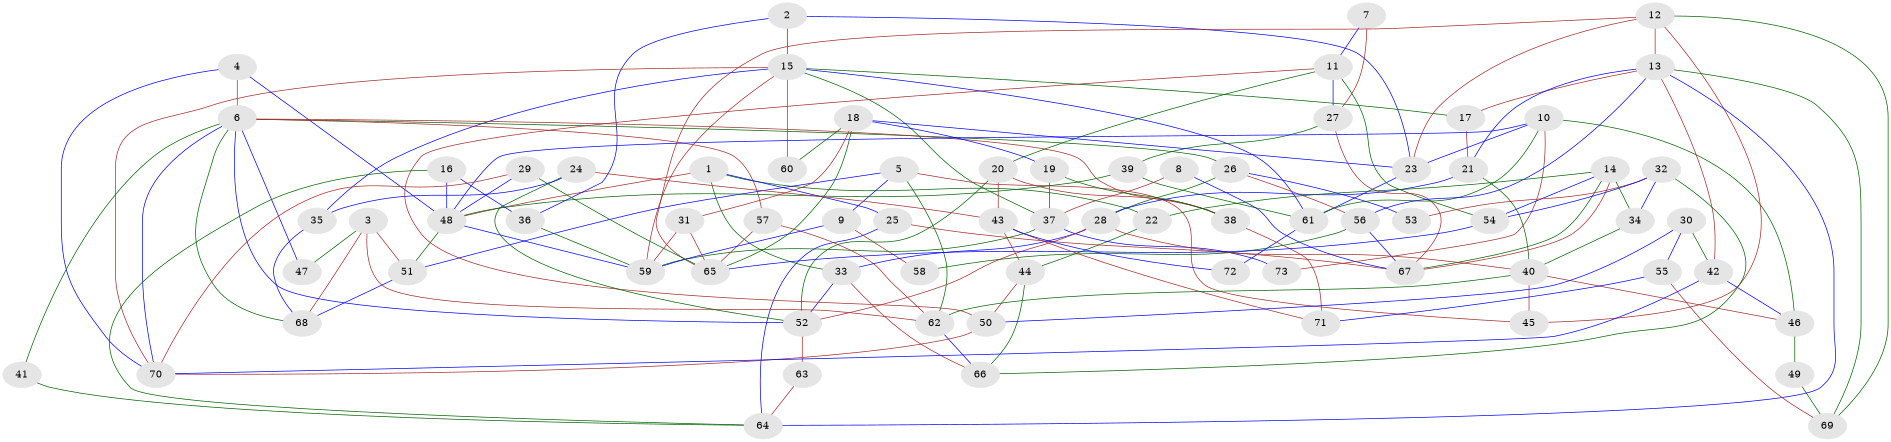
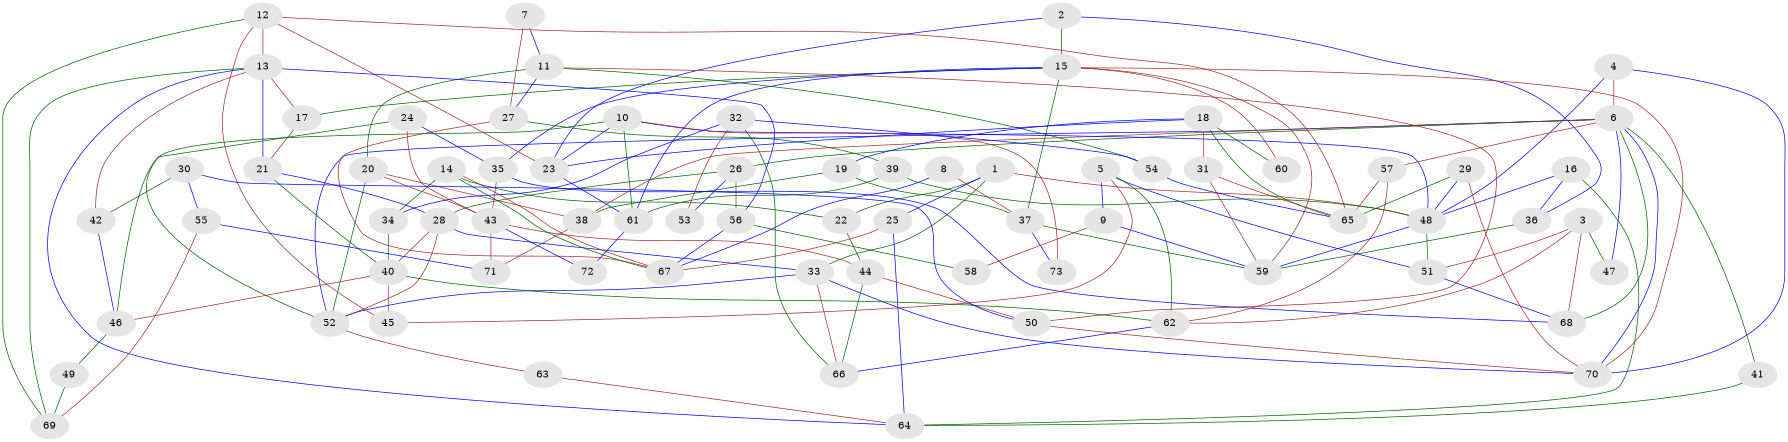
(1554, 193) -> none
none -> (494, 195)
(981, 355) -> (1196, 355)
